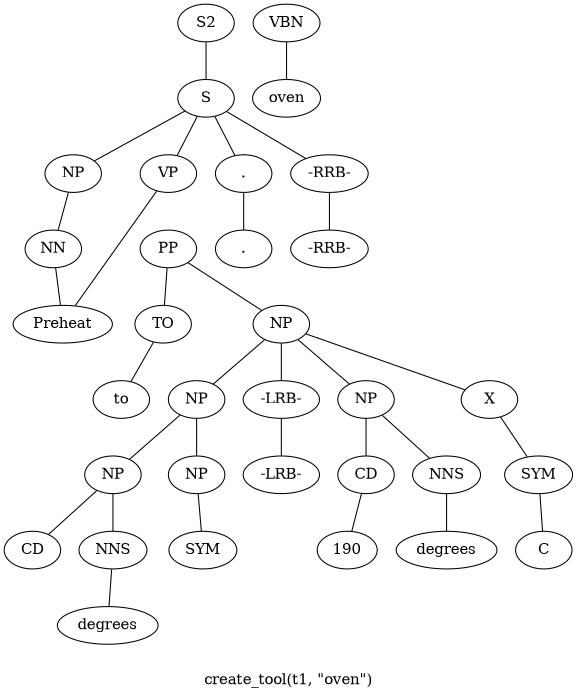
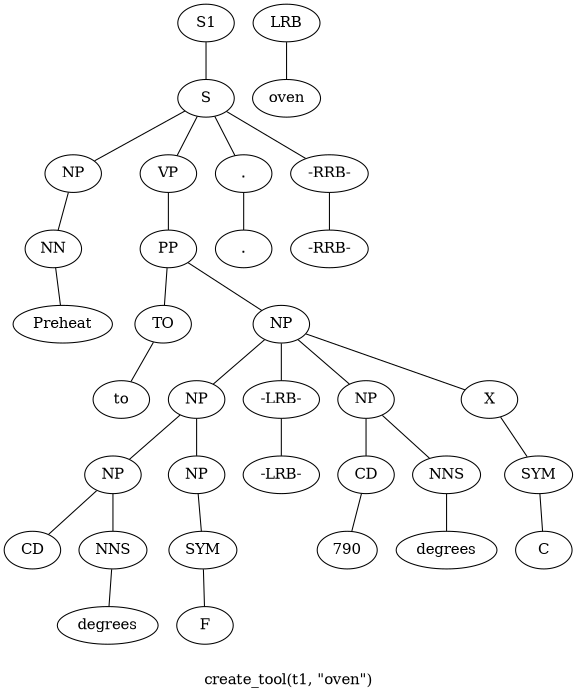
(206, 23) -> (206, 23)
(287, 23) -> (287, 23)
(116, 248) -> (168, 211)
(347, 550) -> (347, 550)
none -> (205, 625)
